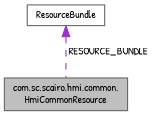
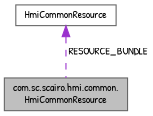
(66, 15) -> (66, 15)
